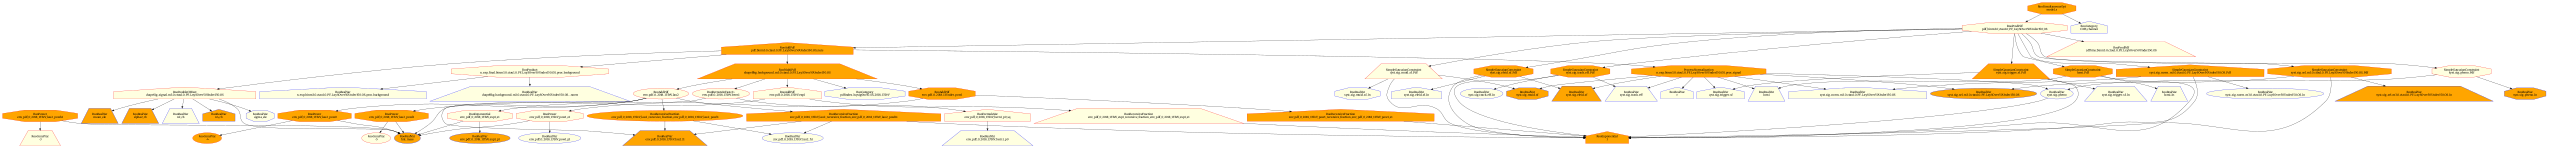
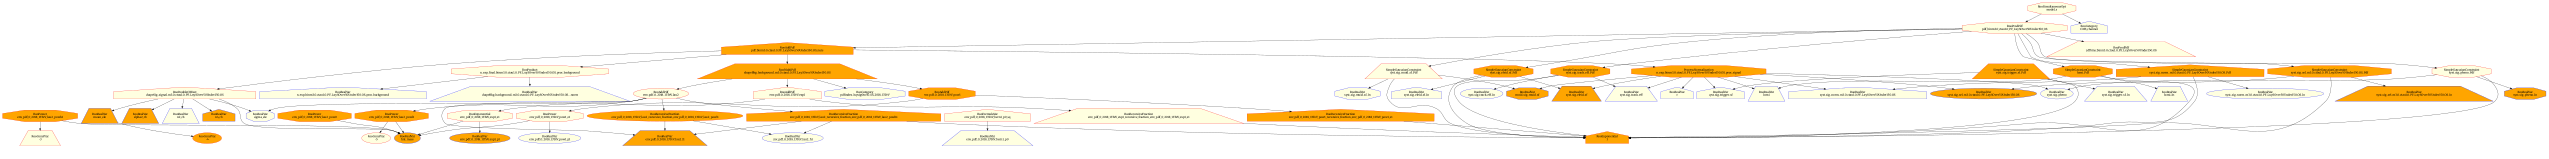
(2052, 8) -> (2052, 8)
(2013, 48) -> none
(721, 94) -> none
(942, 94) -> (942, 94)
(1527, 94) -> (1527, 94)
(500, 106) -> (458, 103)
(1840, 124) -> (2081, 132)
(257, 128) -> (154, 131)
